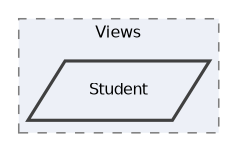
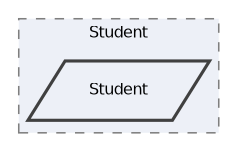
(119, 34) -> (119, 34)
